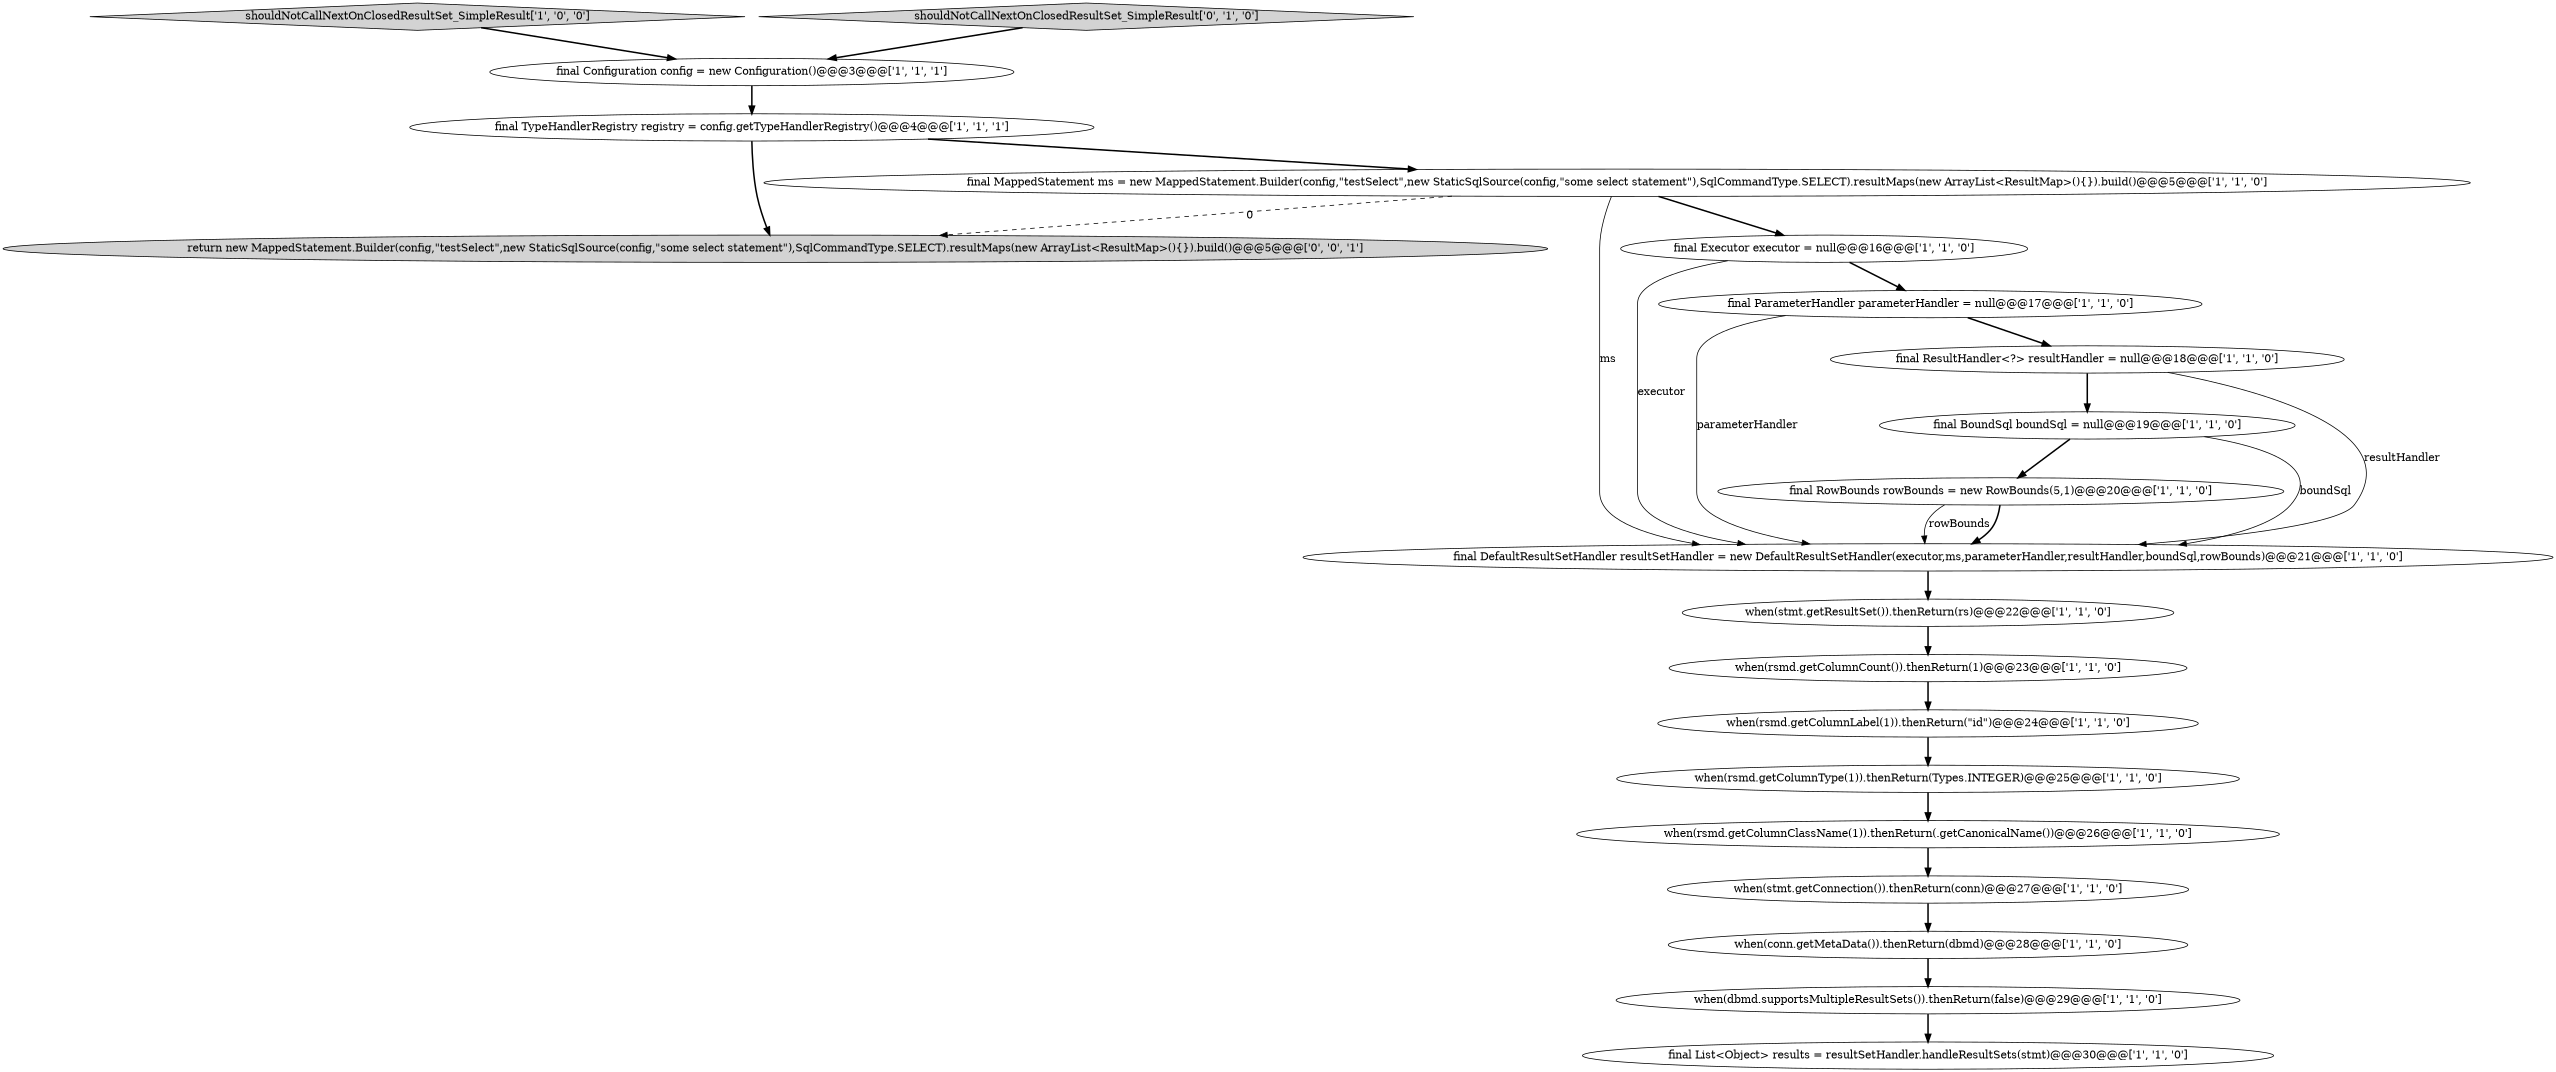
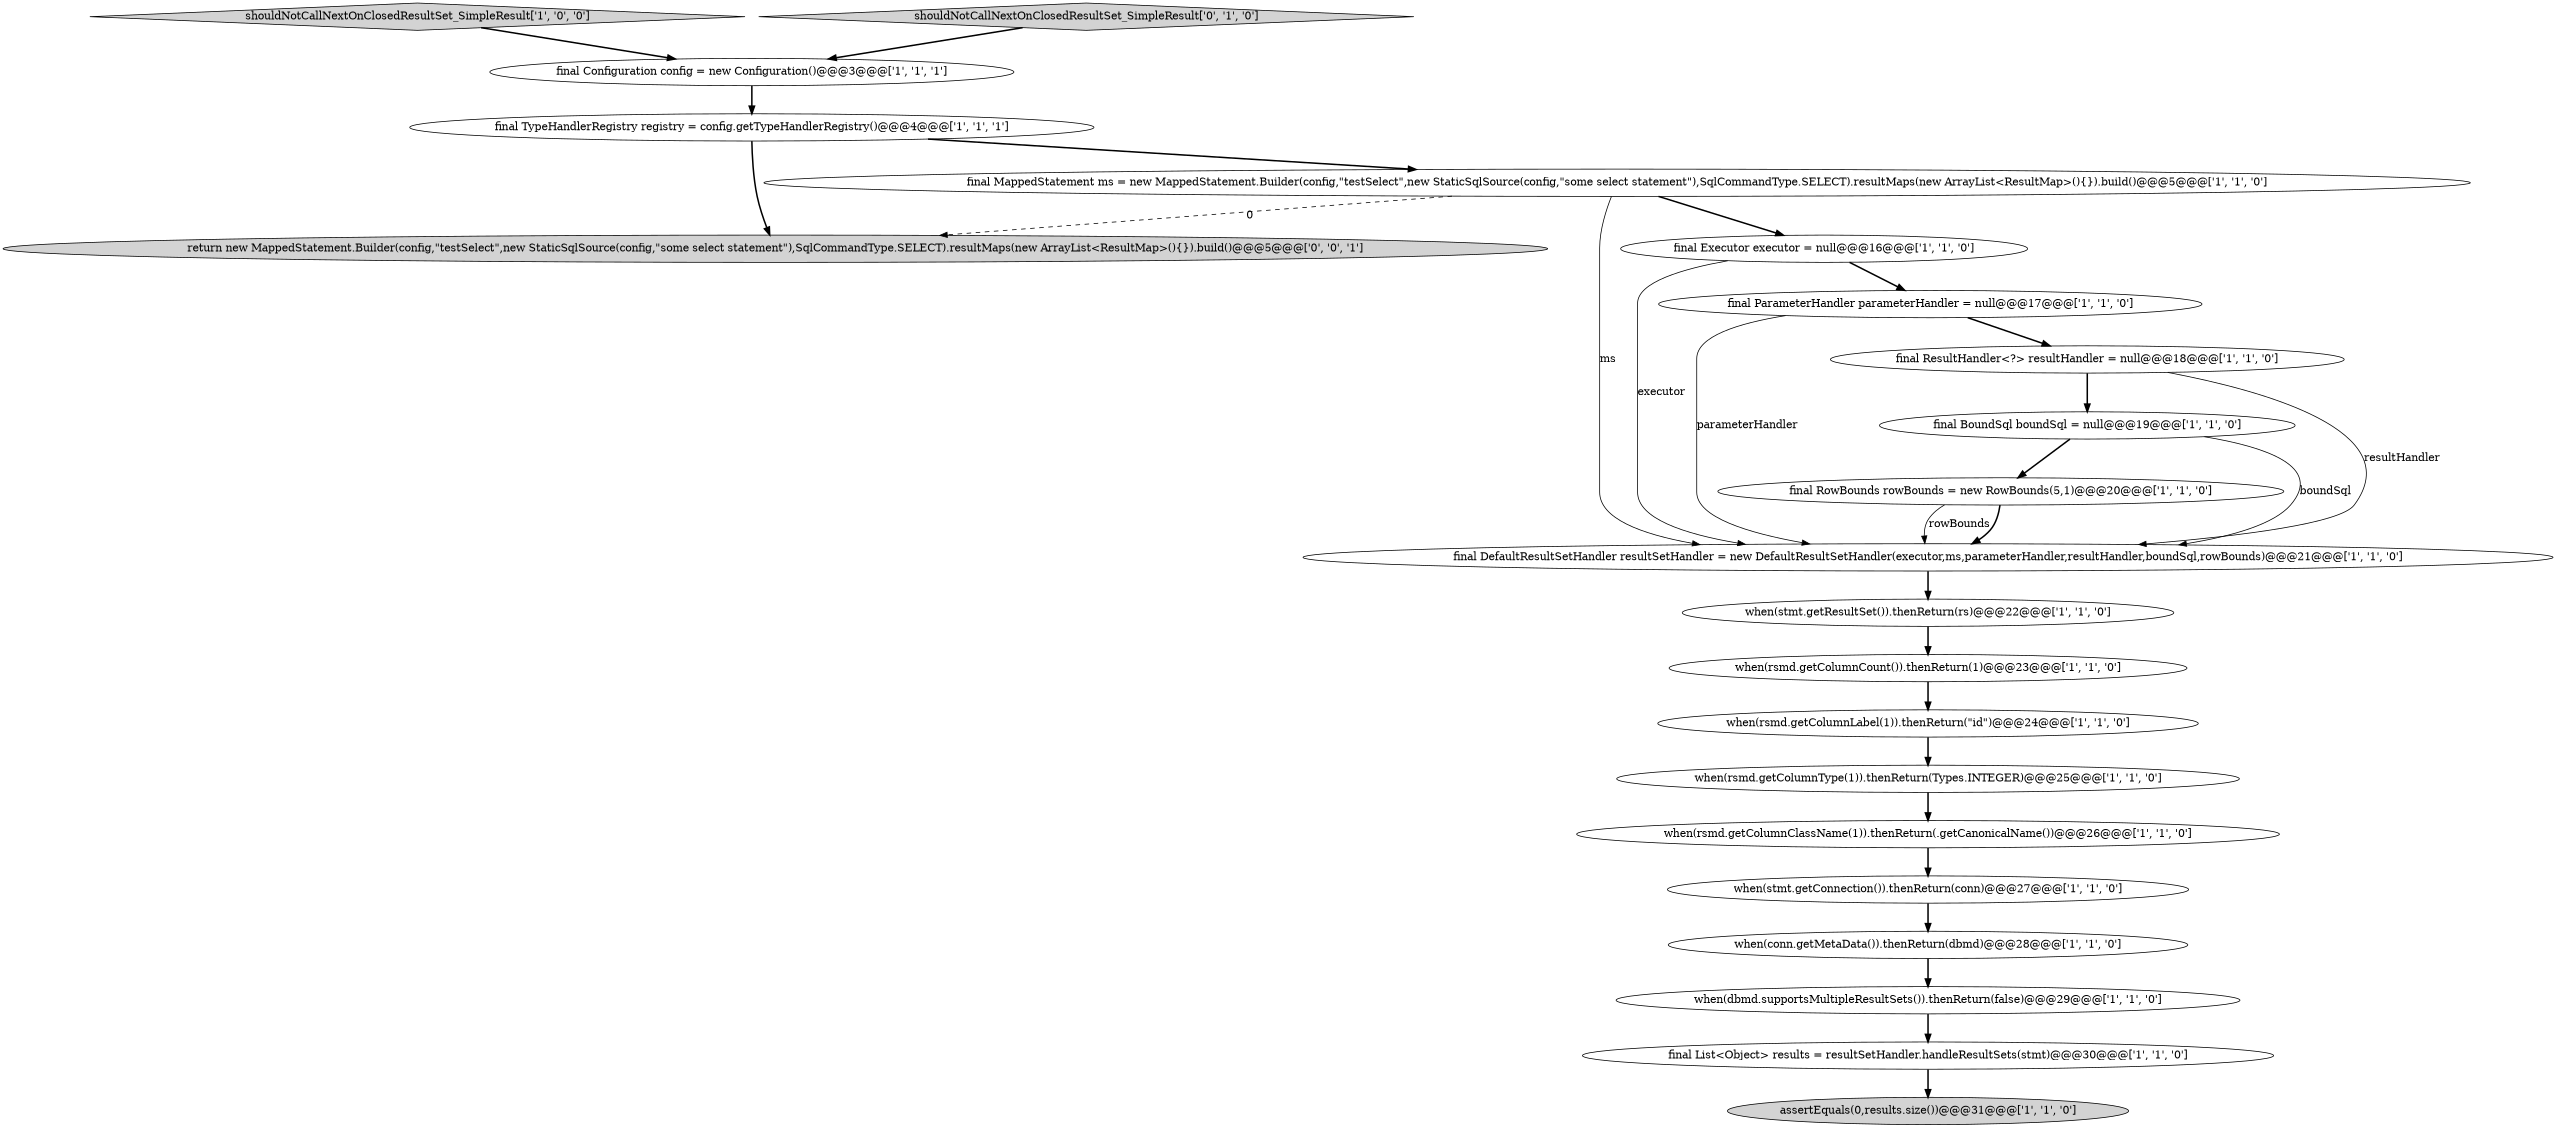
none -> (1928, 1111)
